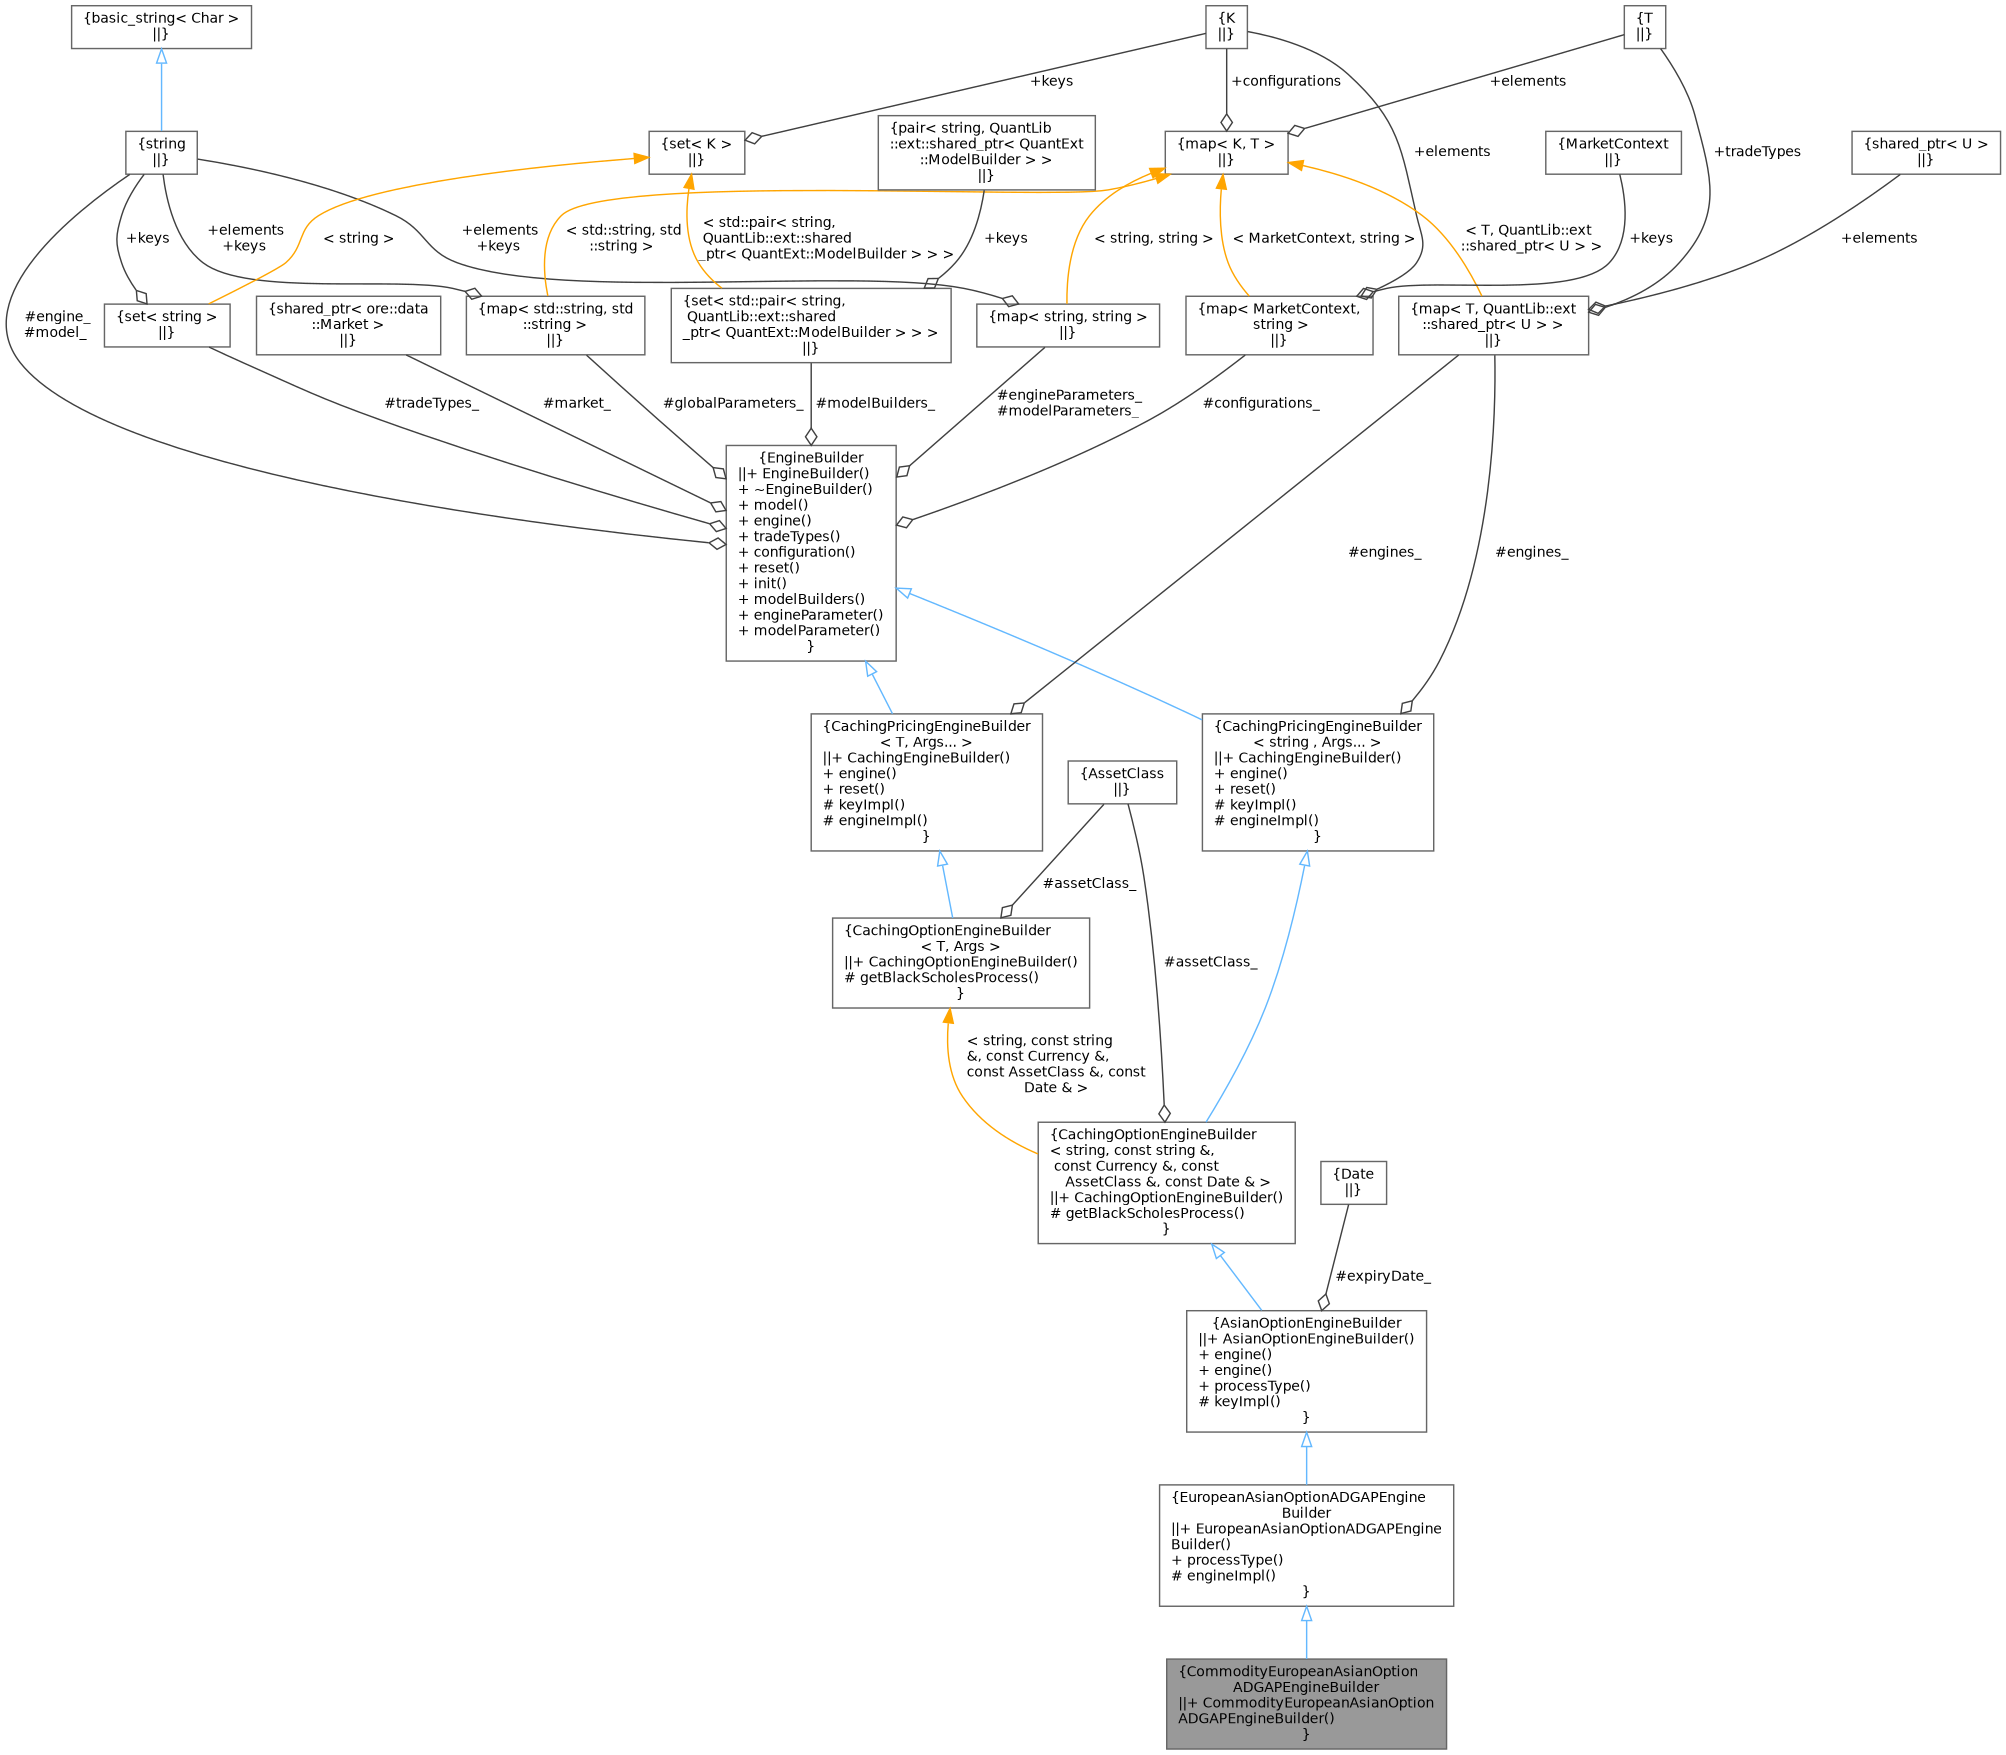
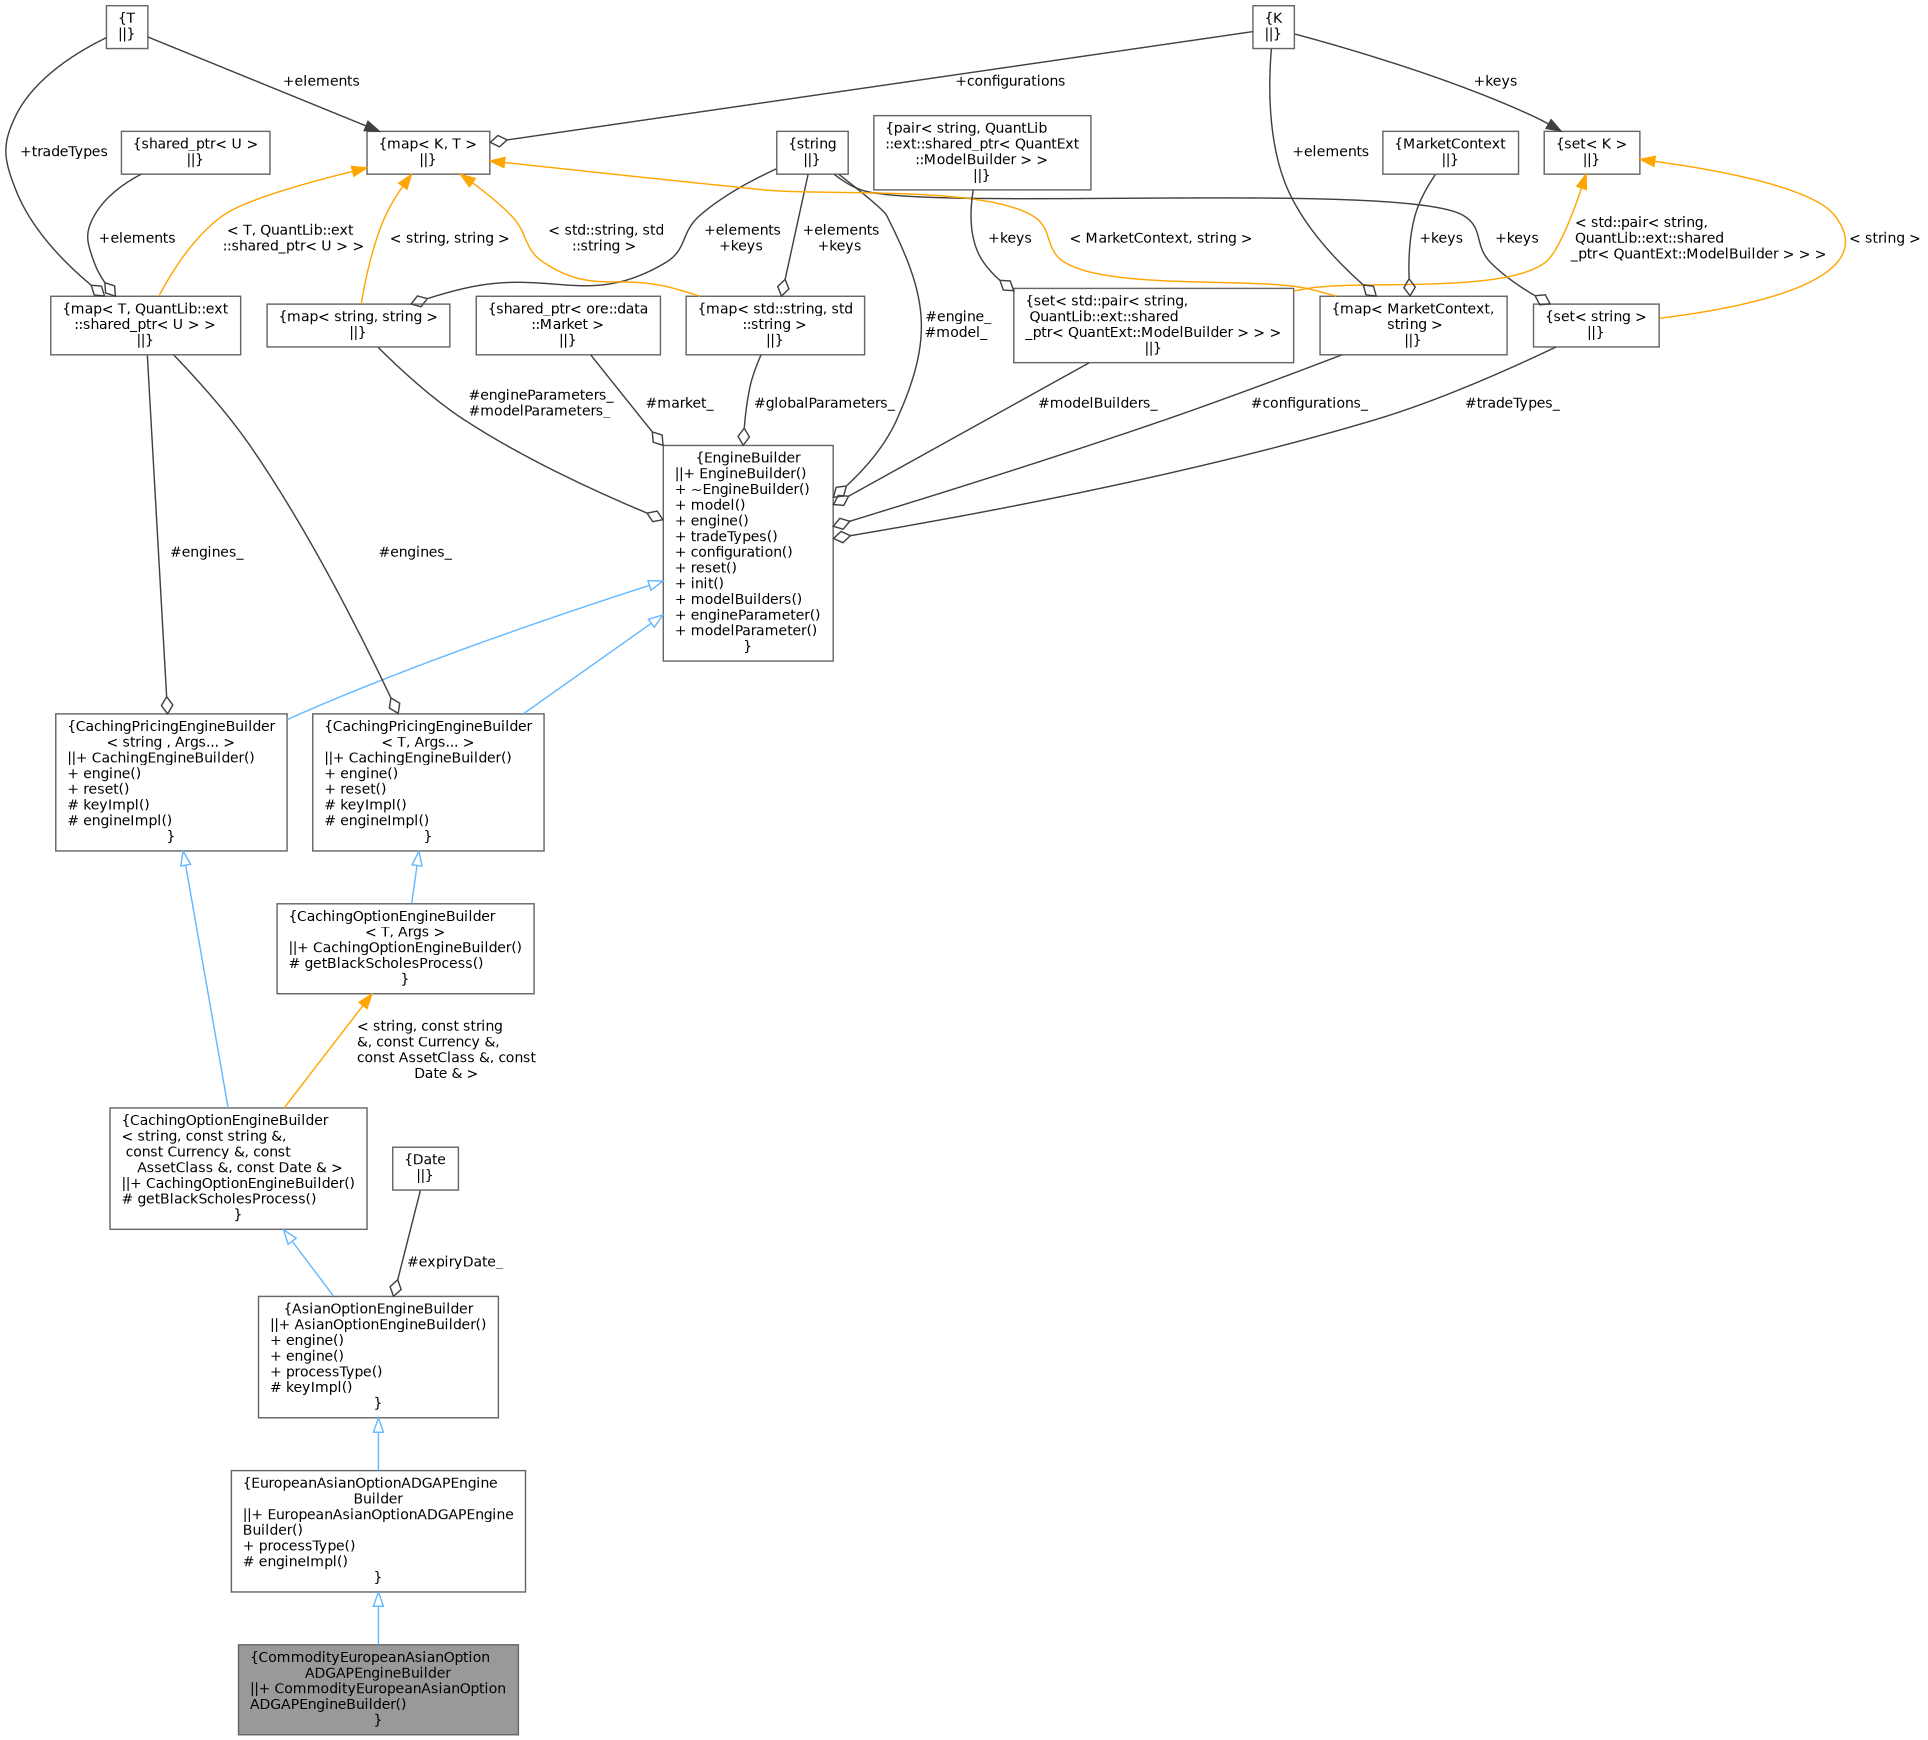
(162, 27) -> none
(1465, 82) -> (257, 81)
(984, 85) -> (1424, 73)
(1122, 782) -> none
